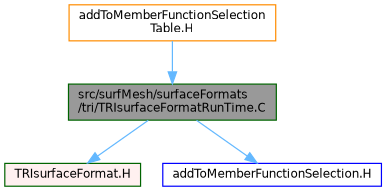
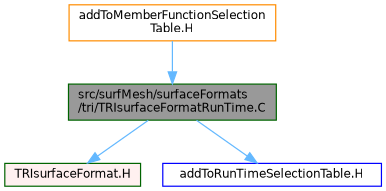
(272, 175) -> (272, 175)
